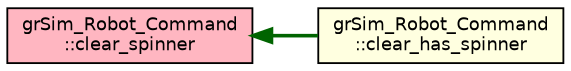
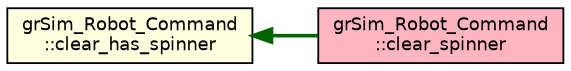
(295, 36) -> (295, 36)
